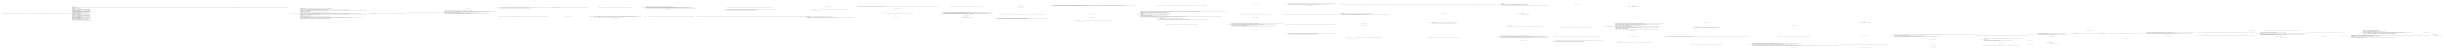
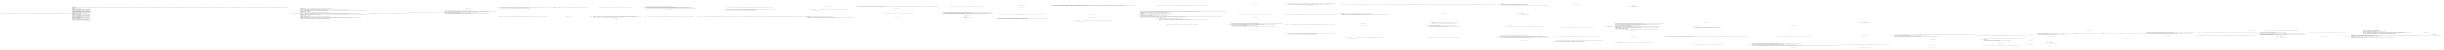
none -> (1443, 26)
